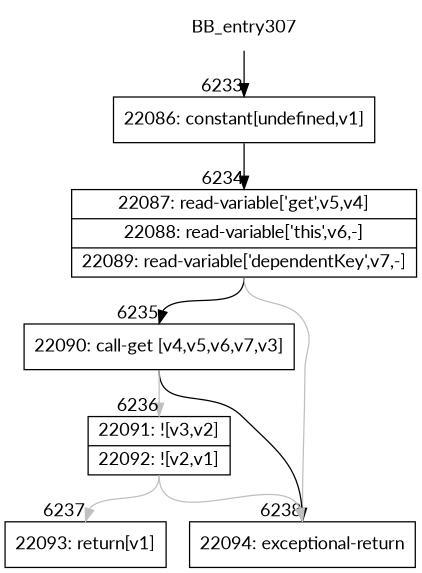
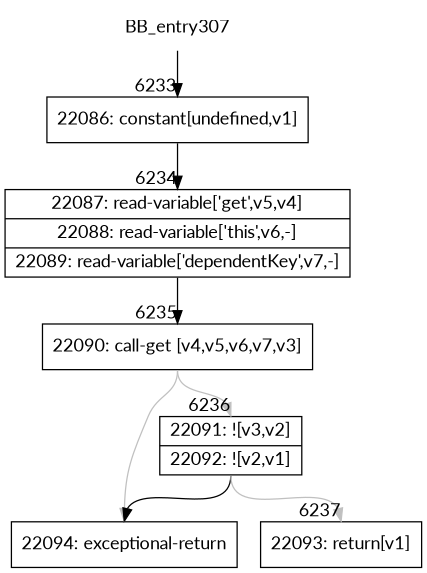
(305, 375) -> none
(246, 420) -> (141, 435)
(224, 499) -> (184, 499)
